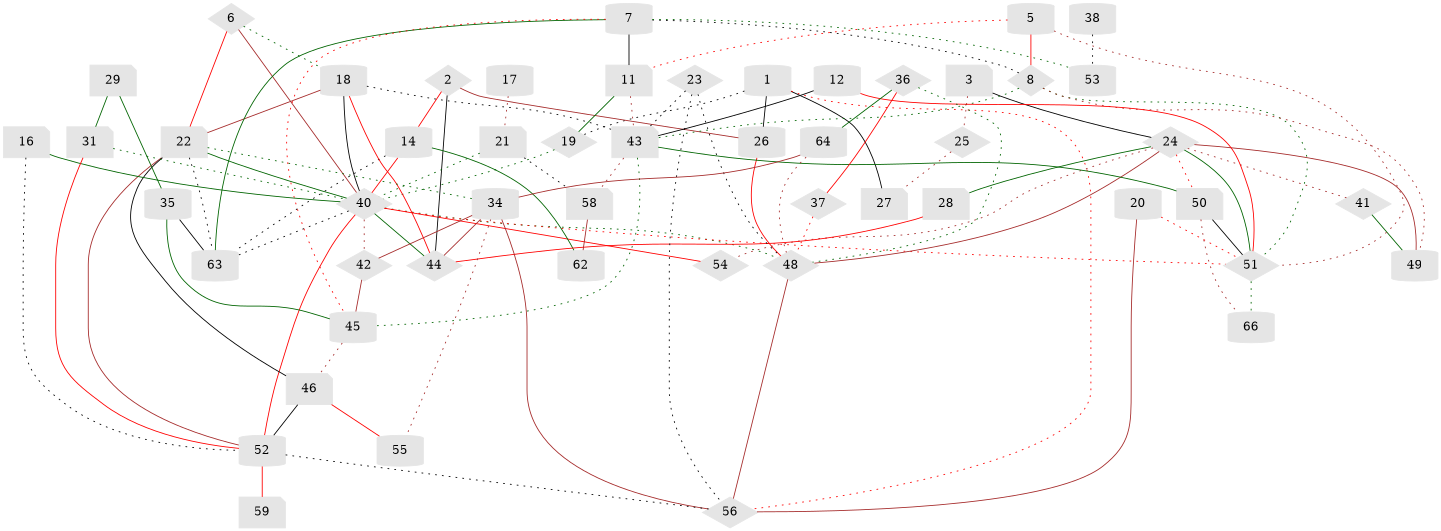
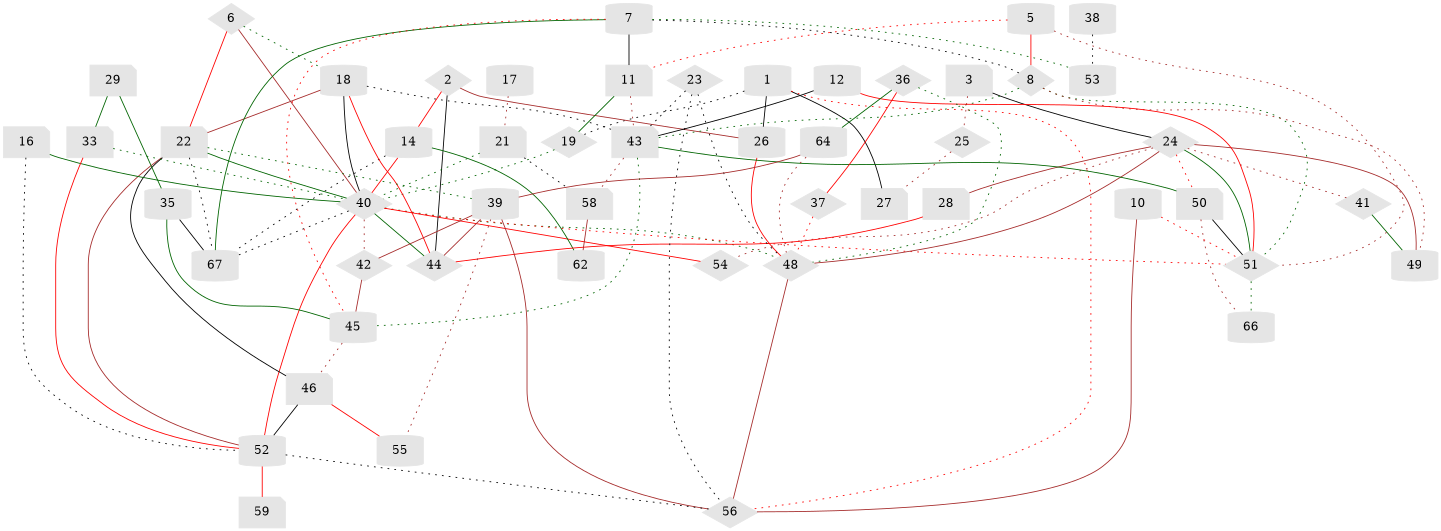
(90, 142) -> (90, 142)
(1073, 163) -> (1073, 163)
(495, 204) -> (495, 204)
(1138, 204) -> (1138, 204)
(215, 266) -> (215, 266)
